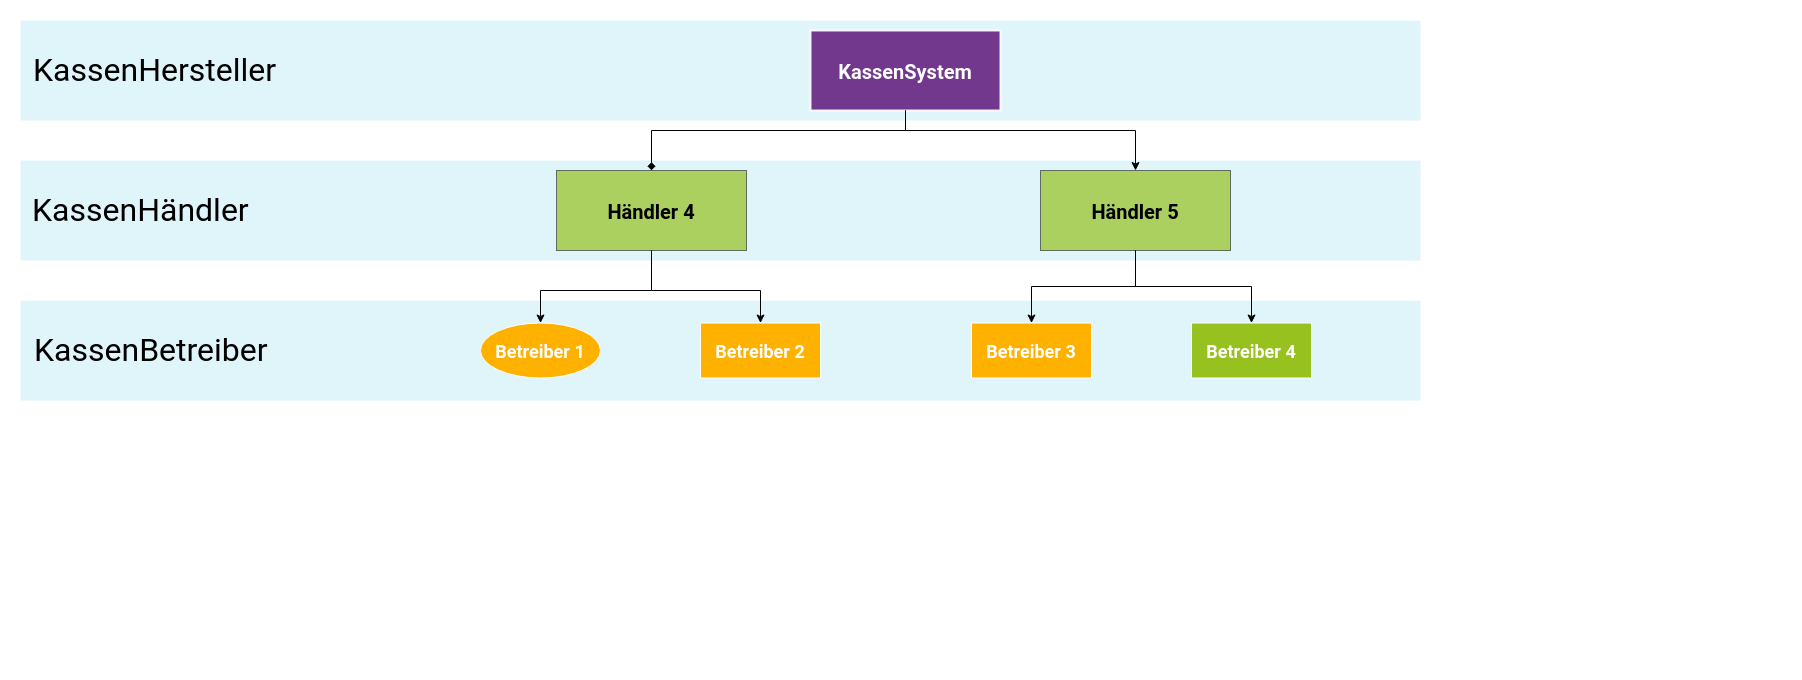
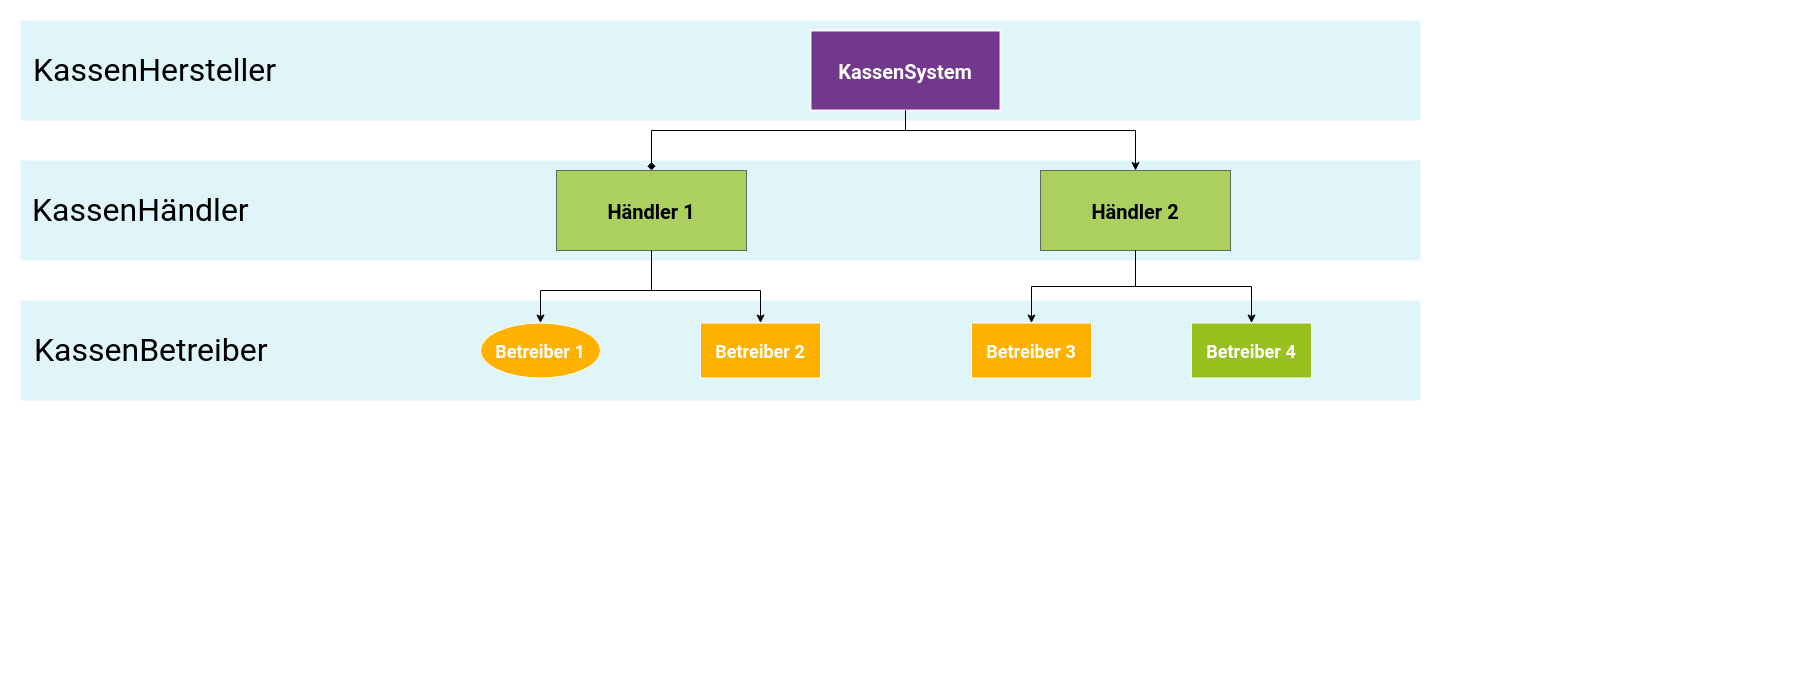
(651, 212) -> (651, 212)
(1135, 212) -> (1135, 212)
